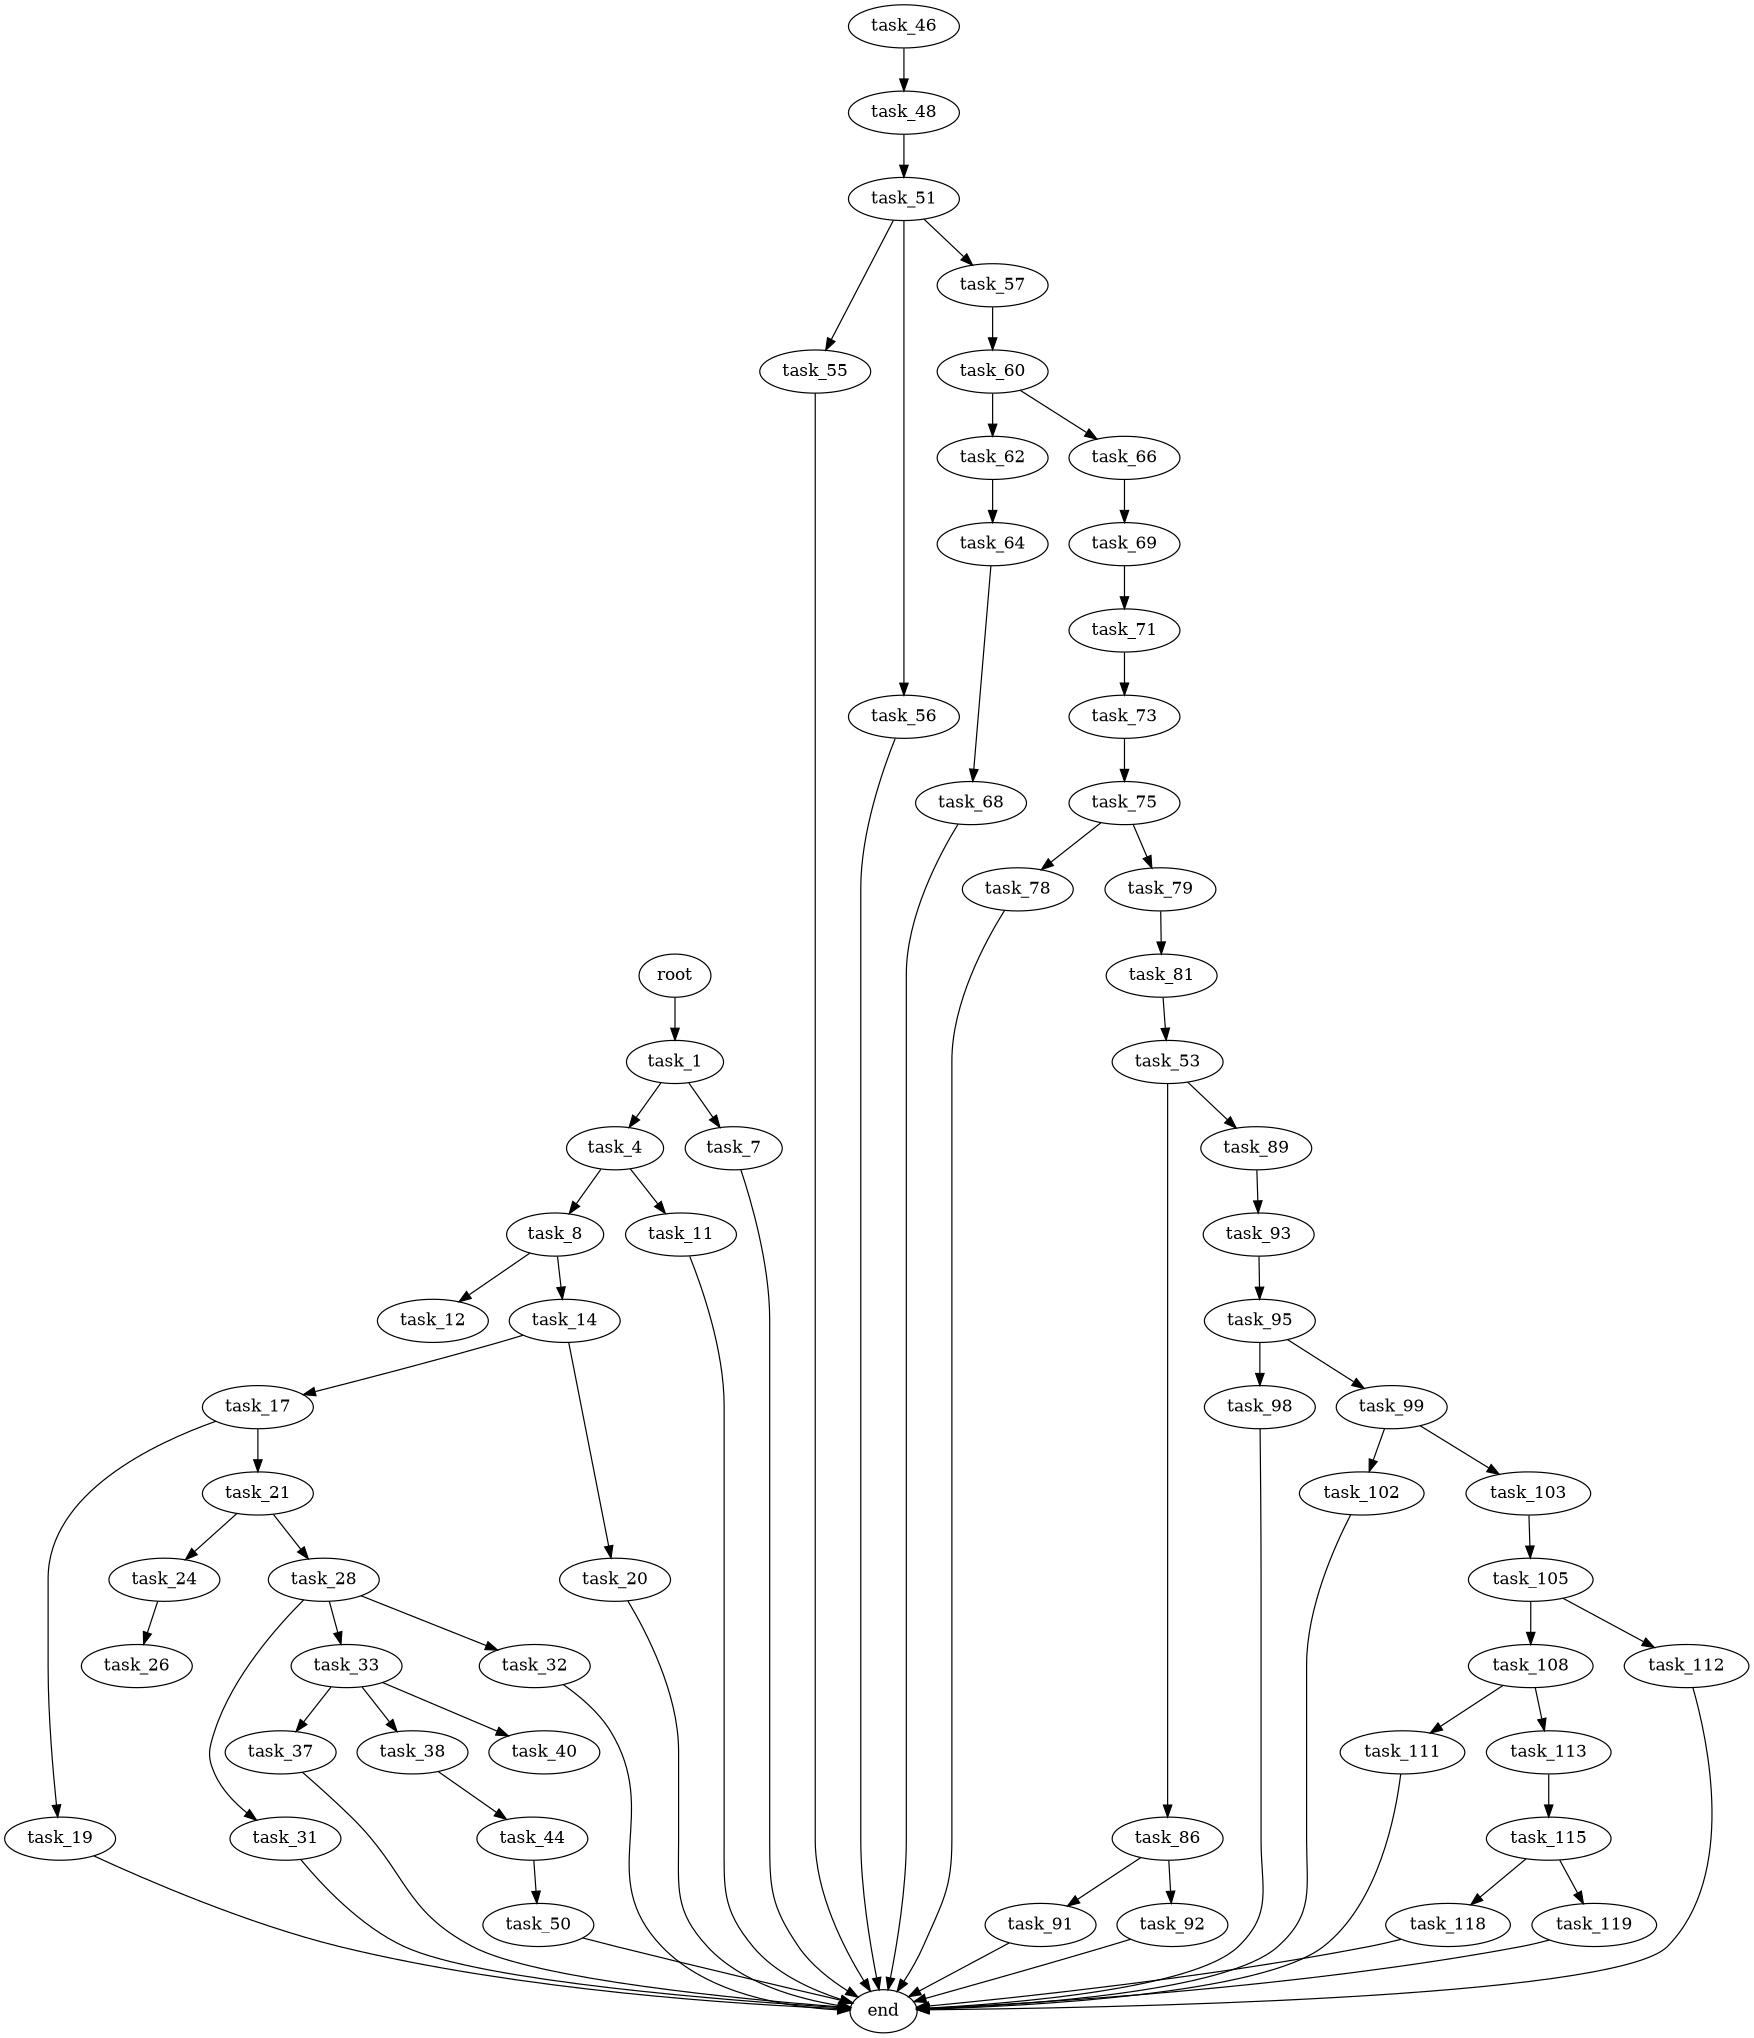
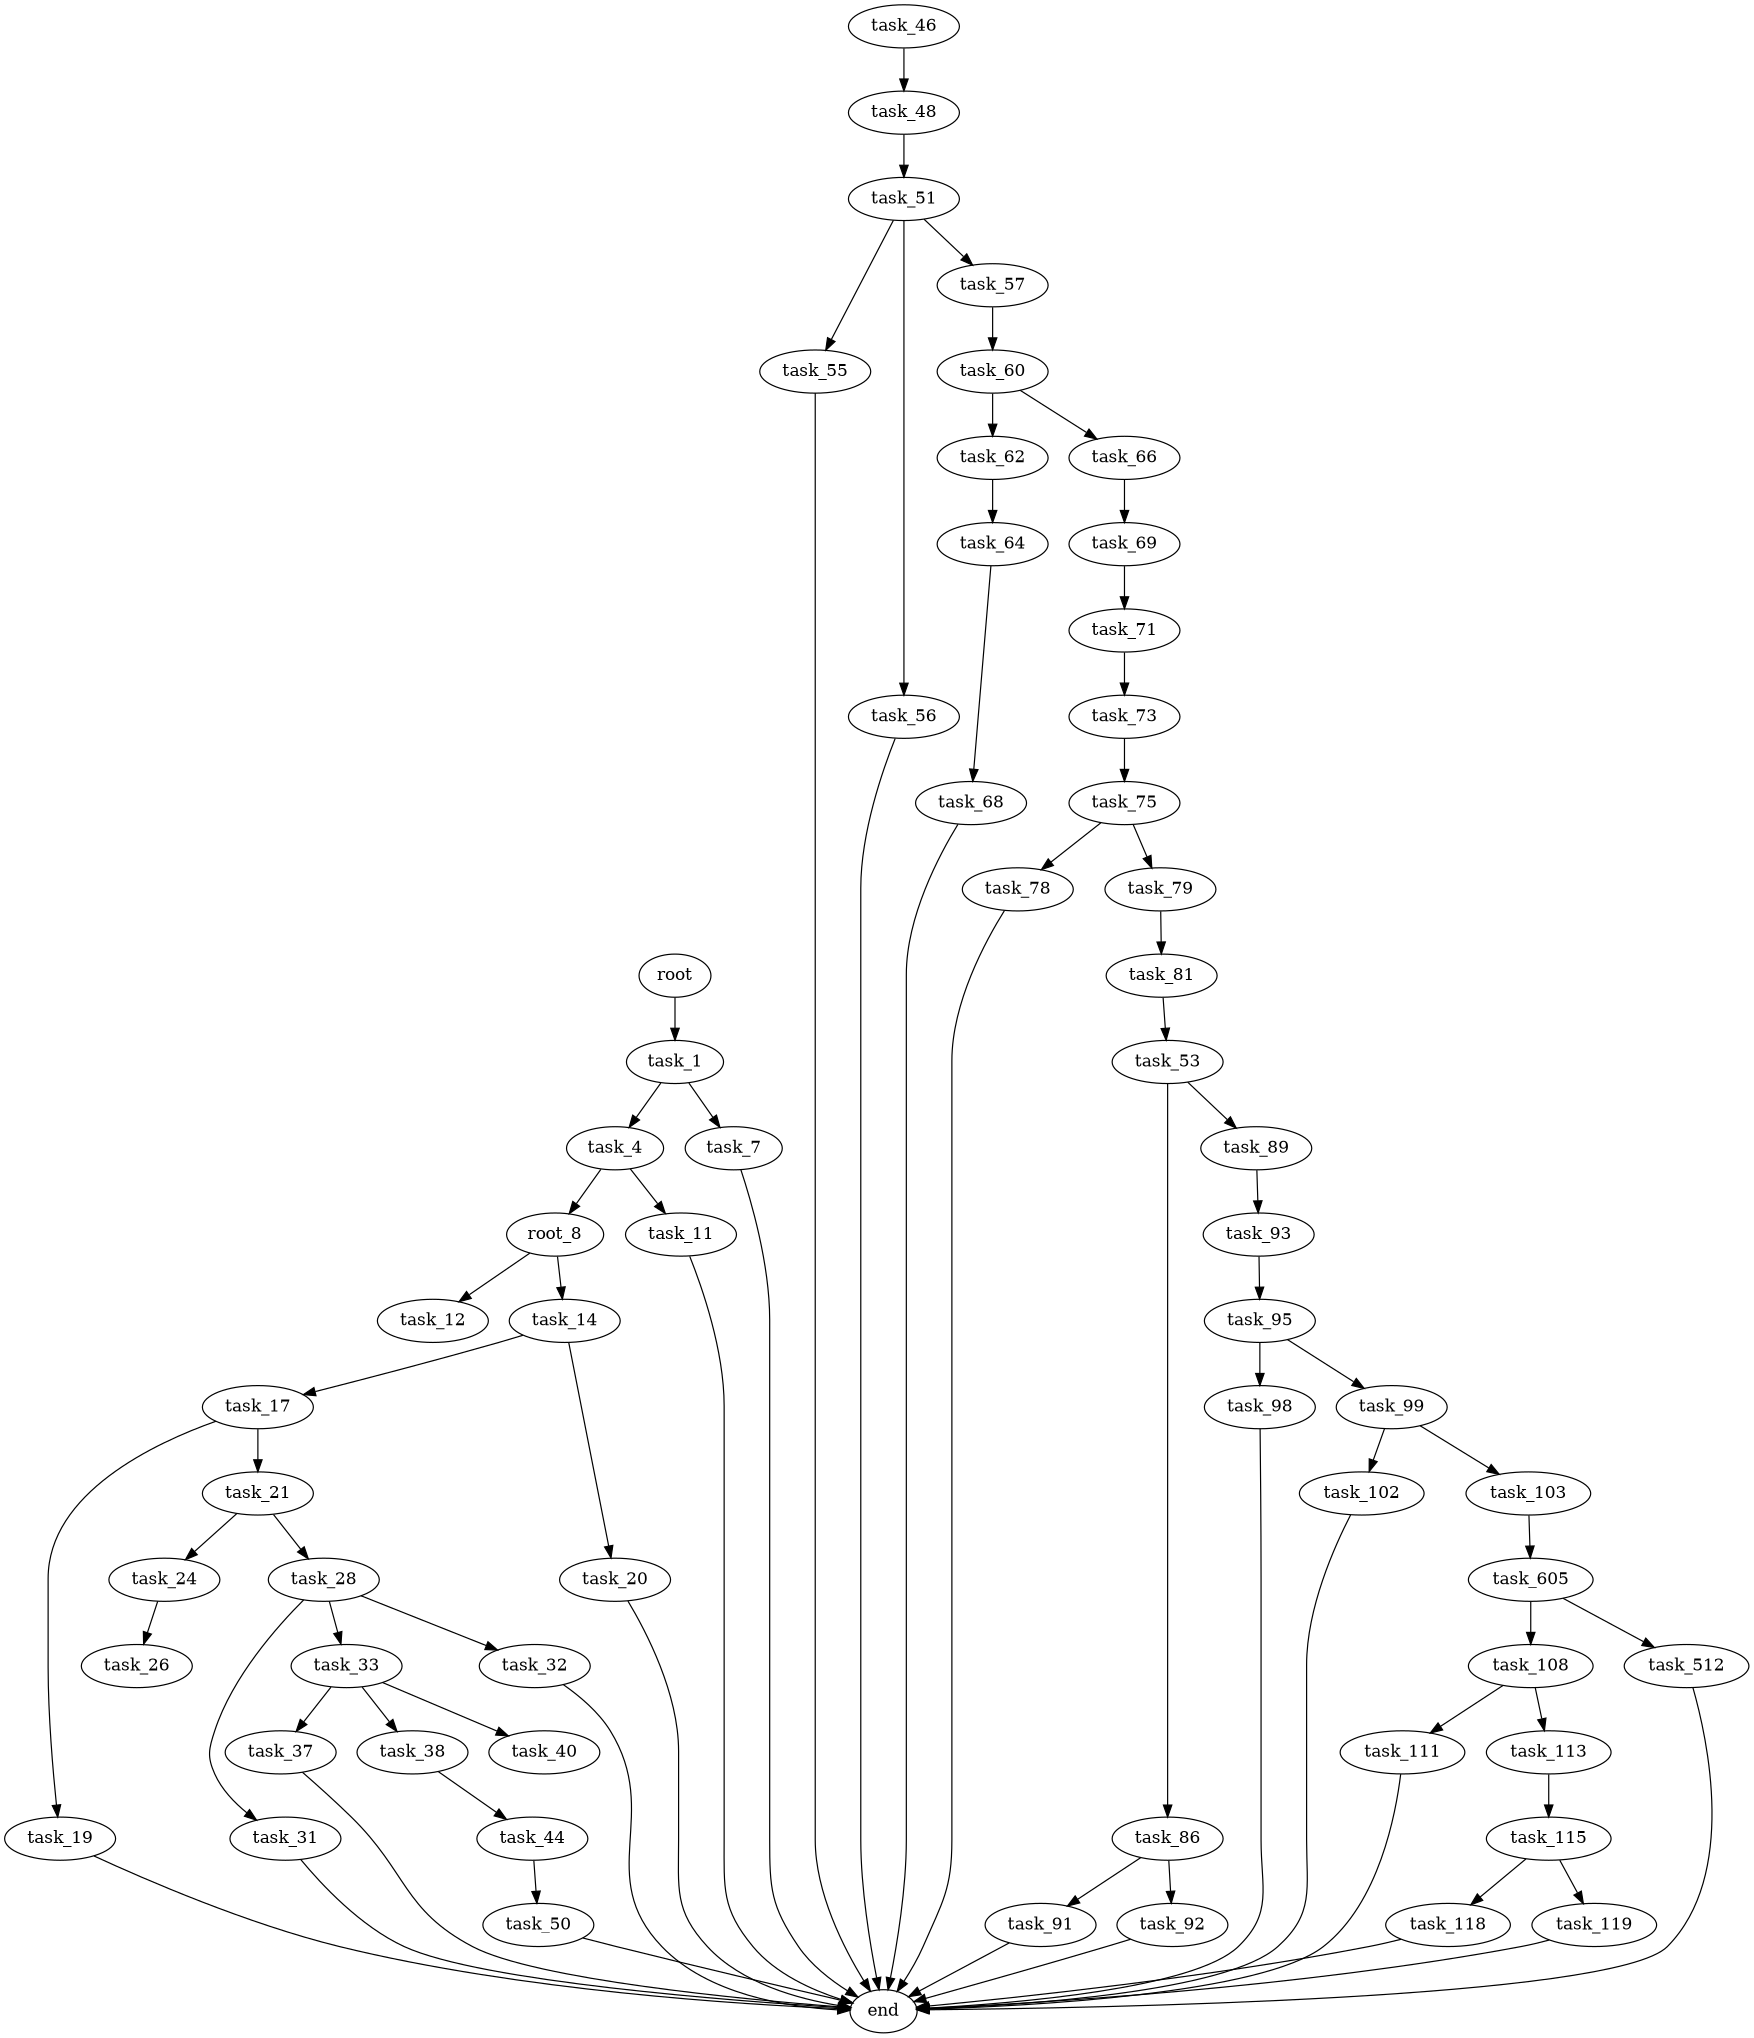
(555, 1235) -> (555, 1235)
(1531, 1580) -> (1531, 1580)
(1687, 1666) -> (1687, 1666)
